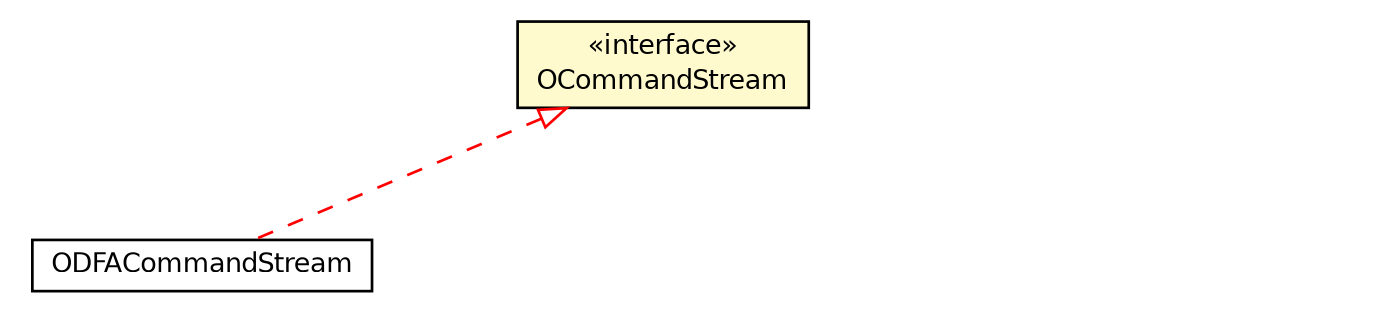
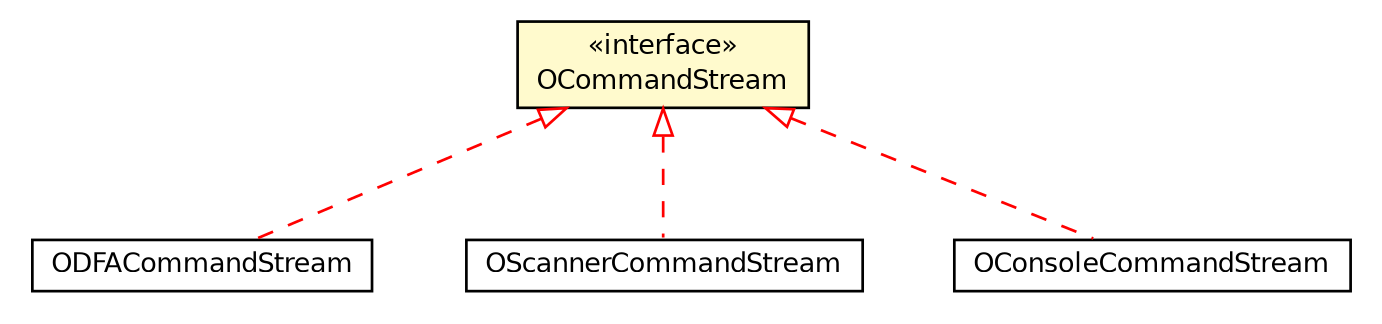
none -> (663, 264)
none -> (1151, 264)
